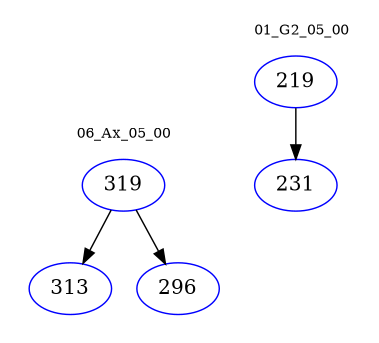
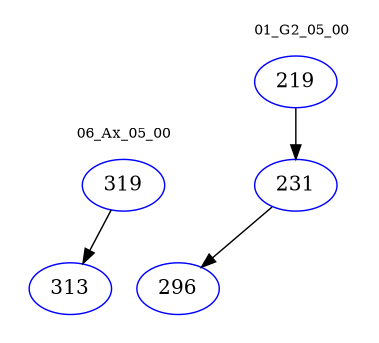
(147, 231) -> (242, 232)
